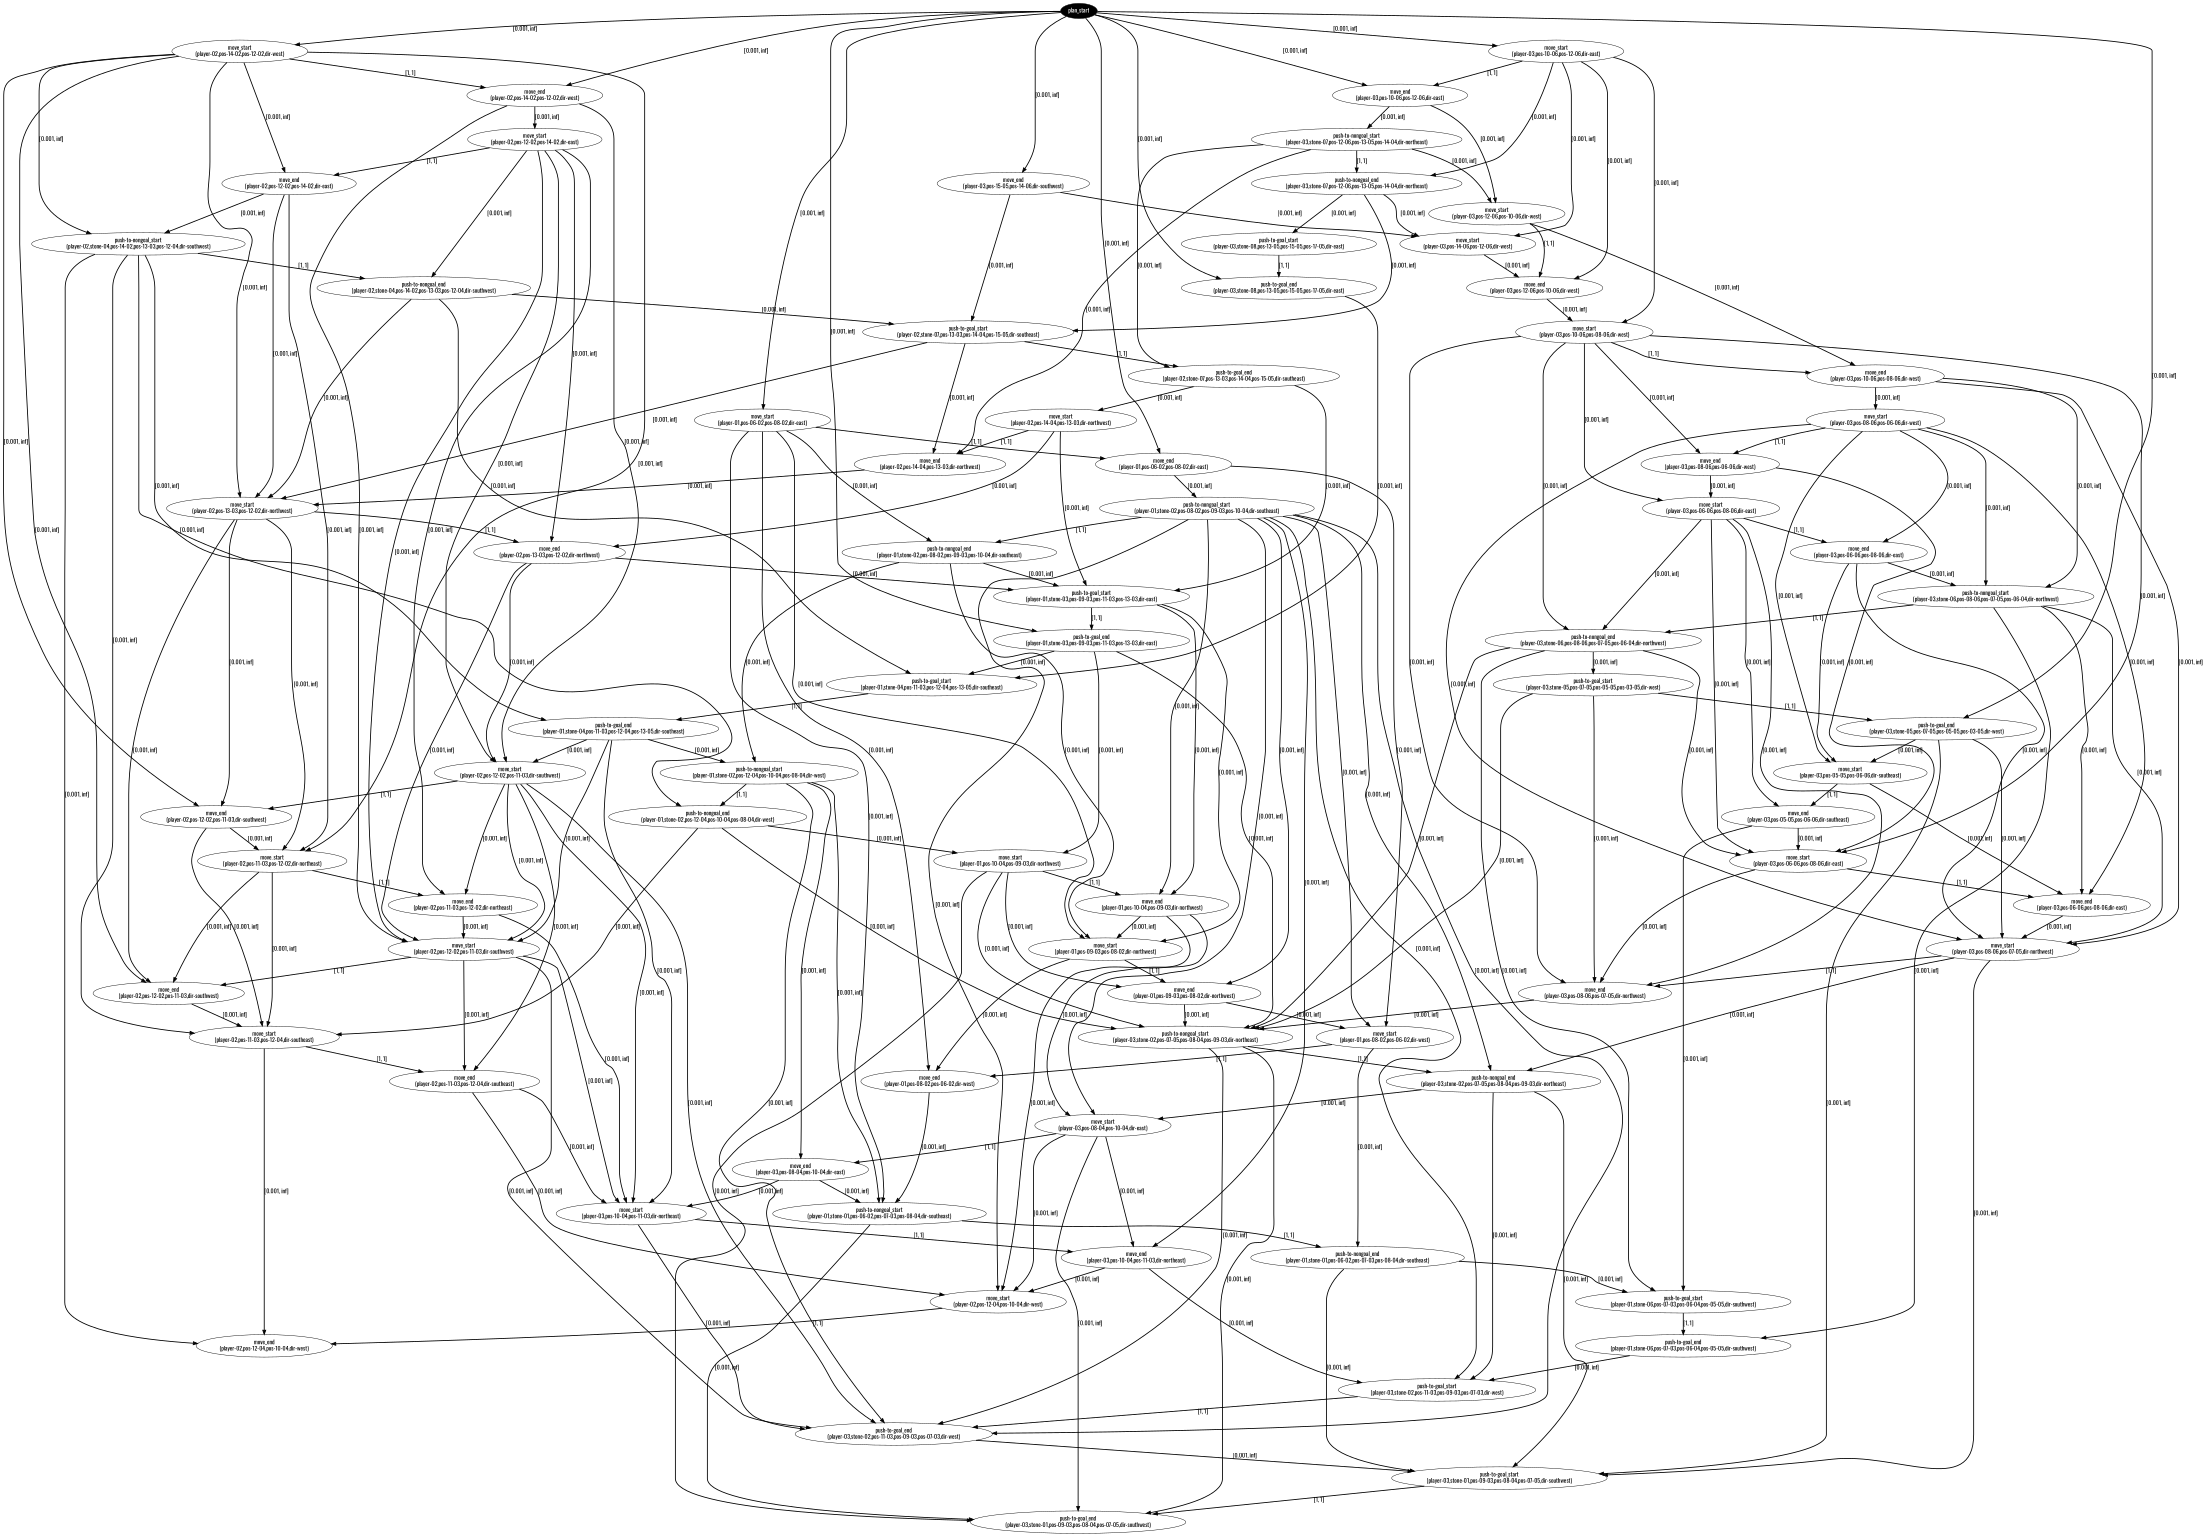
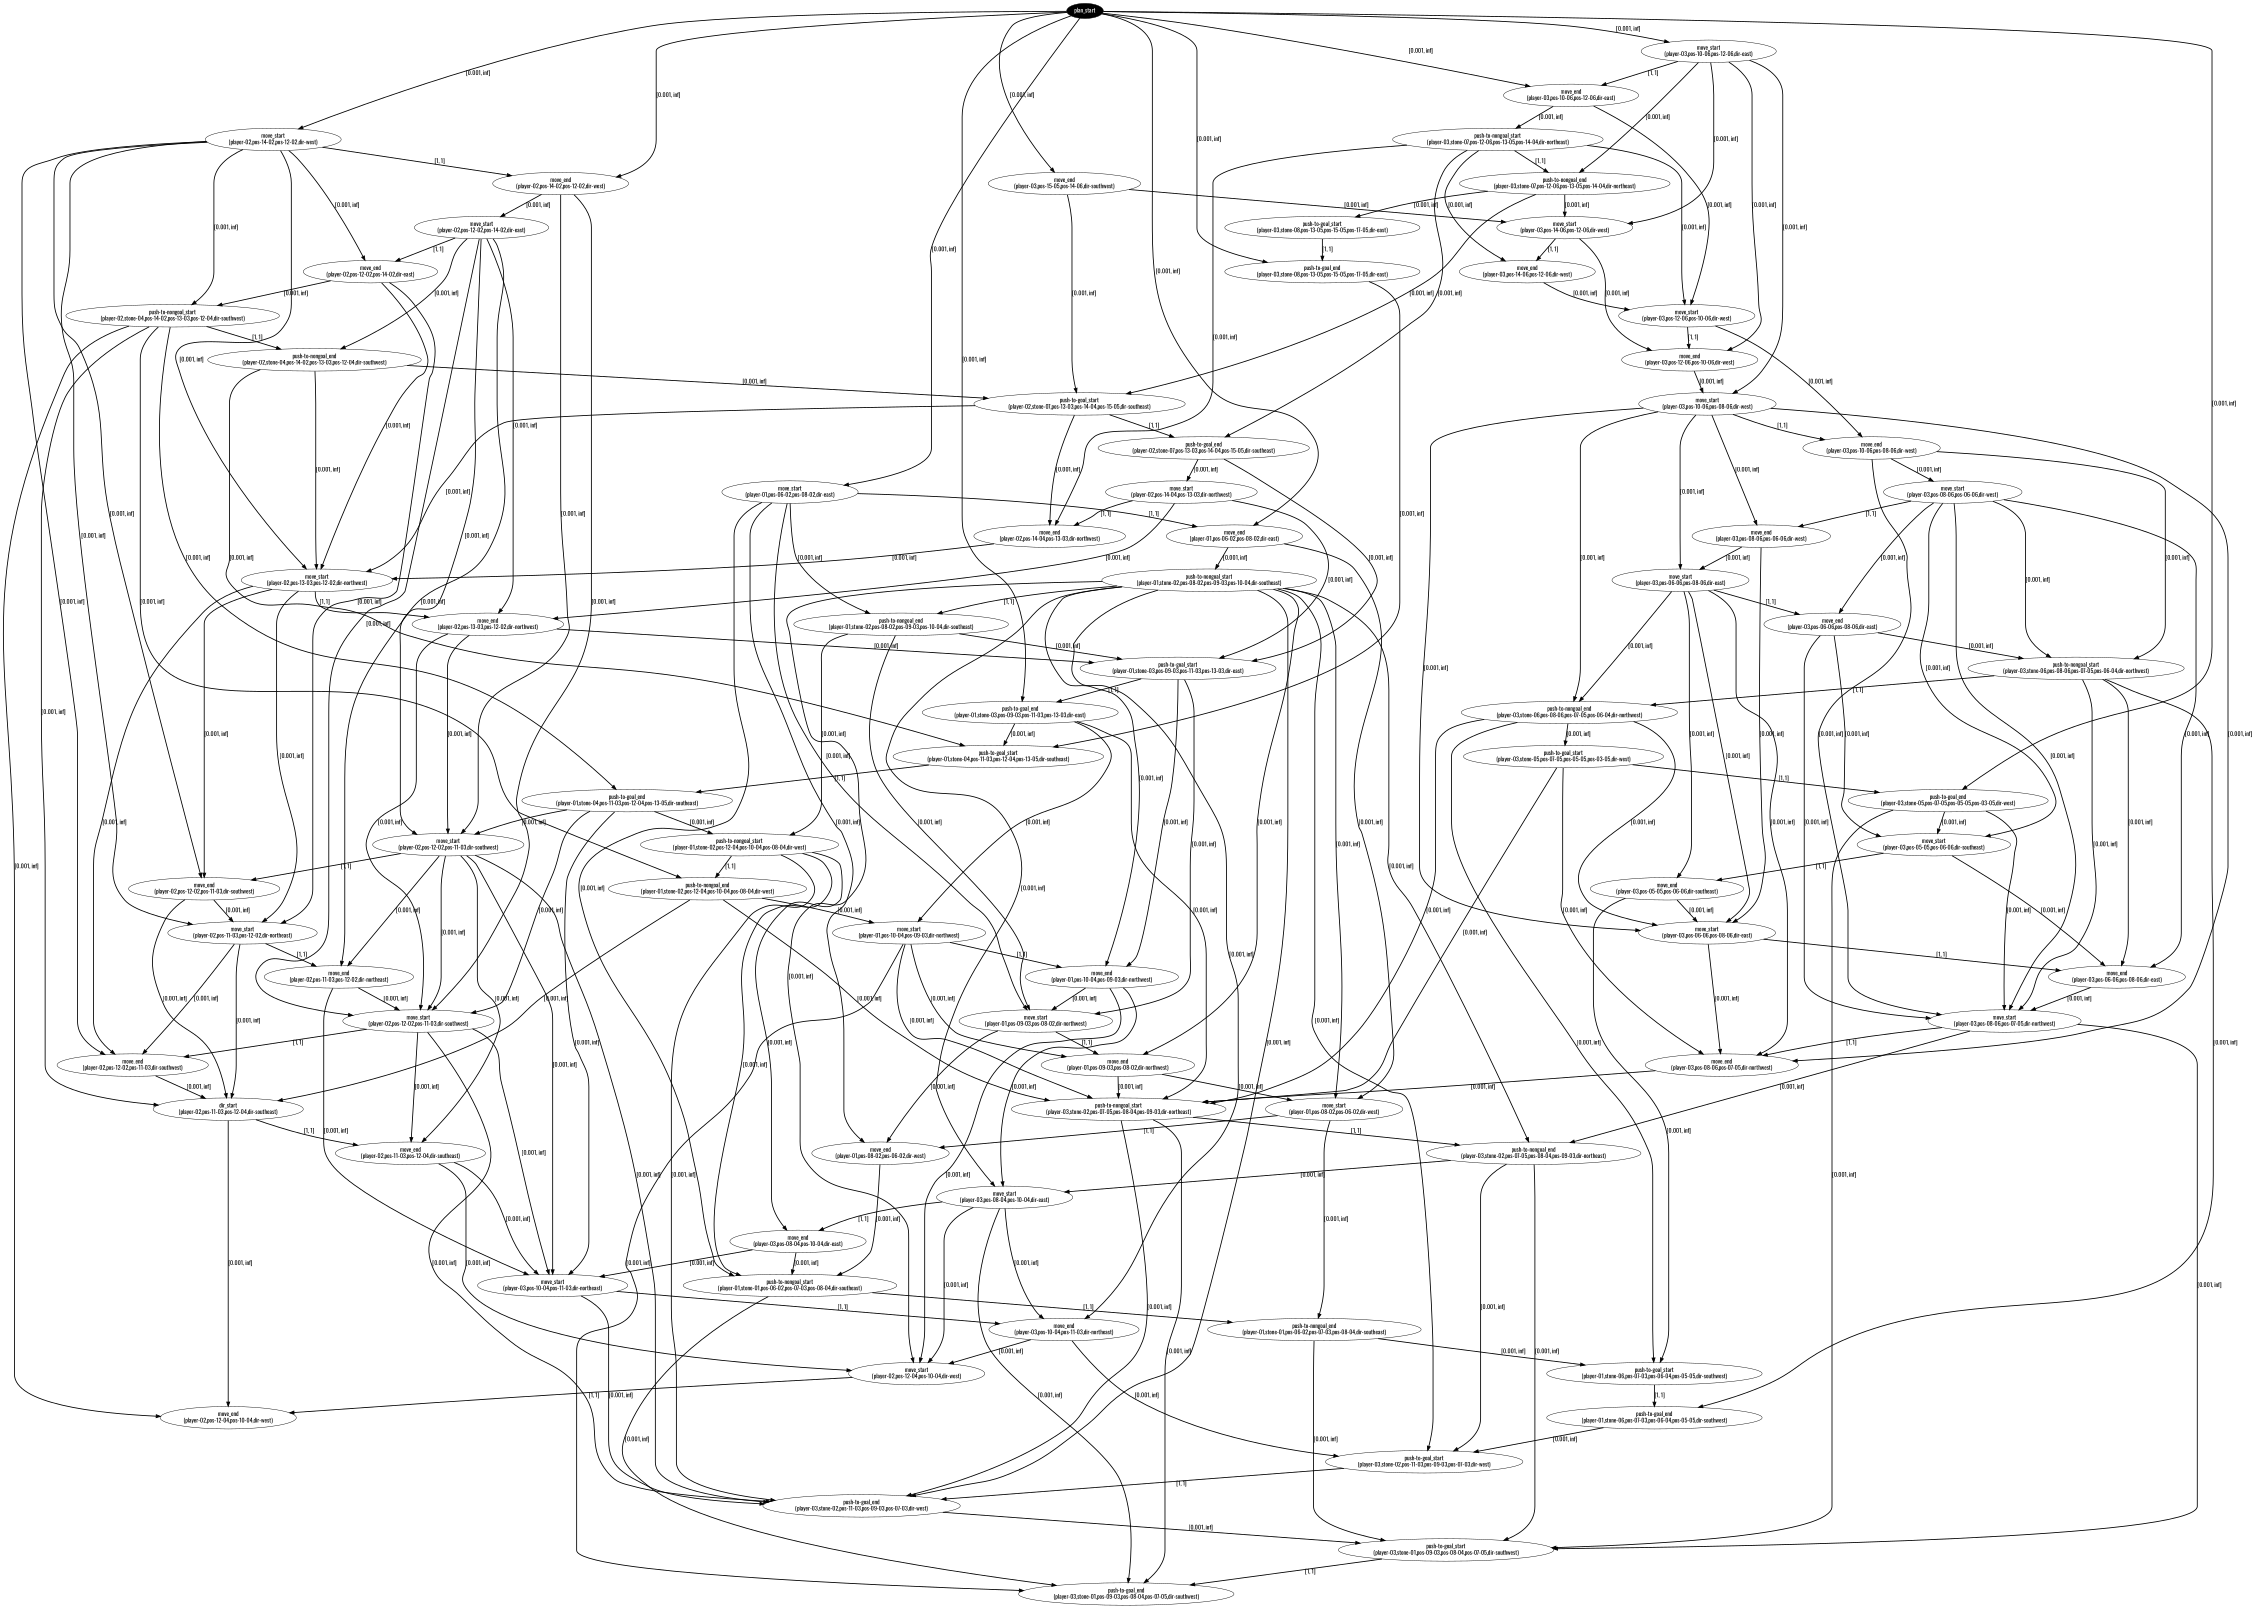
none -> (1527, 272)
(264, 1037) -> (228, 1109)
